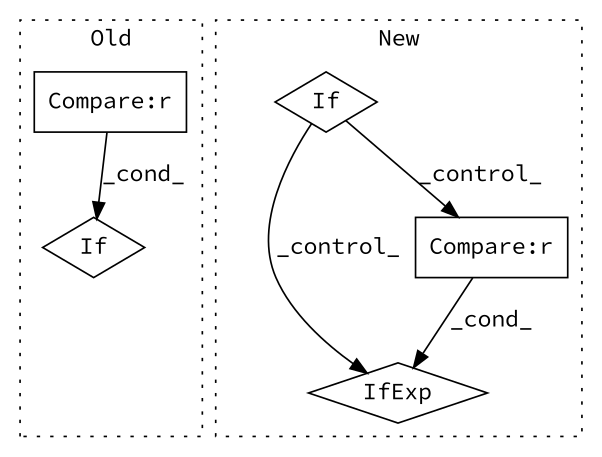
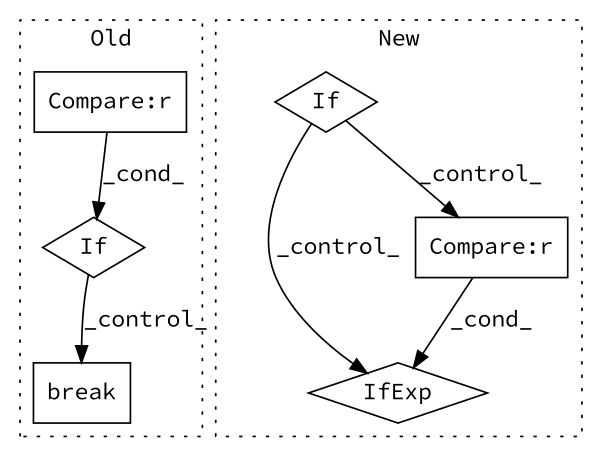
none -> (82, 393)
